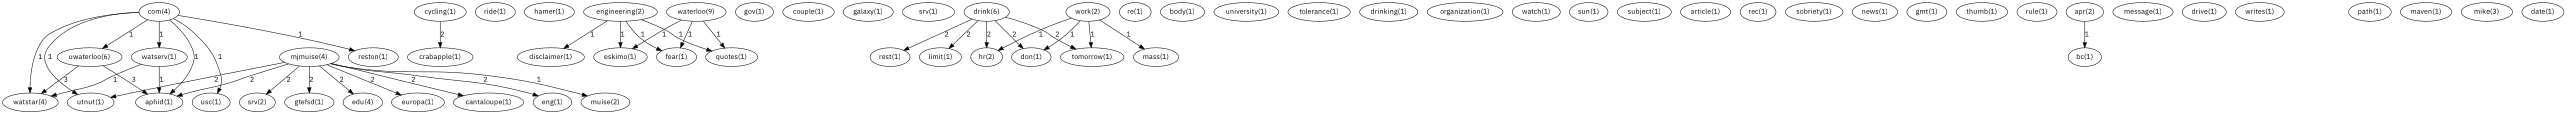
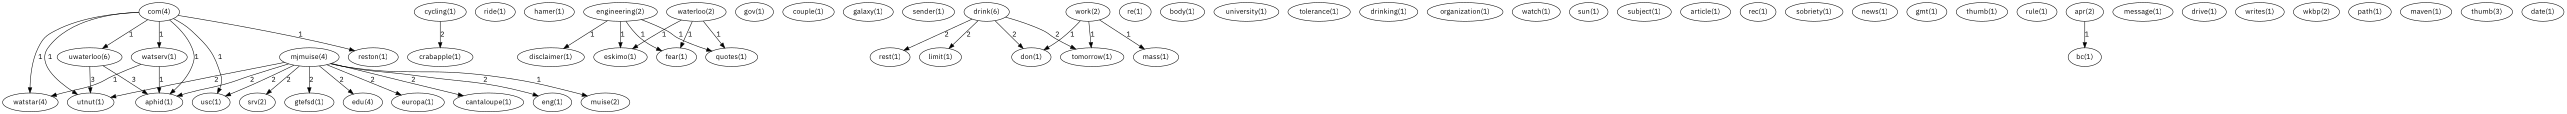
(696, 12) -> (696, 12)
(929, 12) -> (929, 12)
none -> (2316, 12)
(2487, 12) -> (2487, 12)
(987, 57) -> none
(62, 78) -> (90, 77)
none -> (262, 80)
